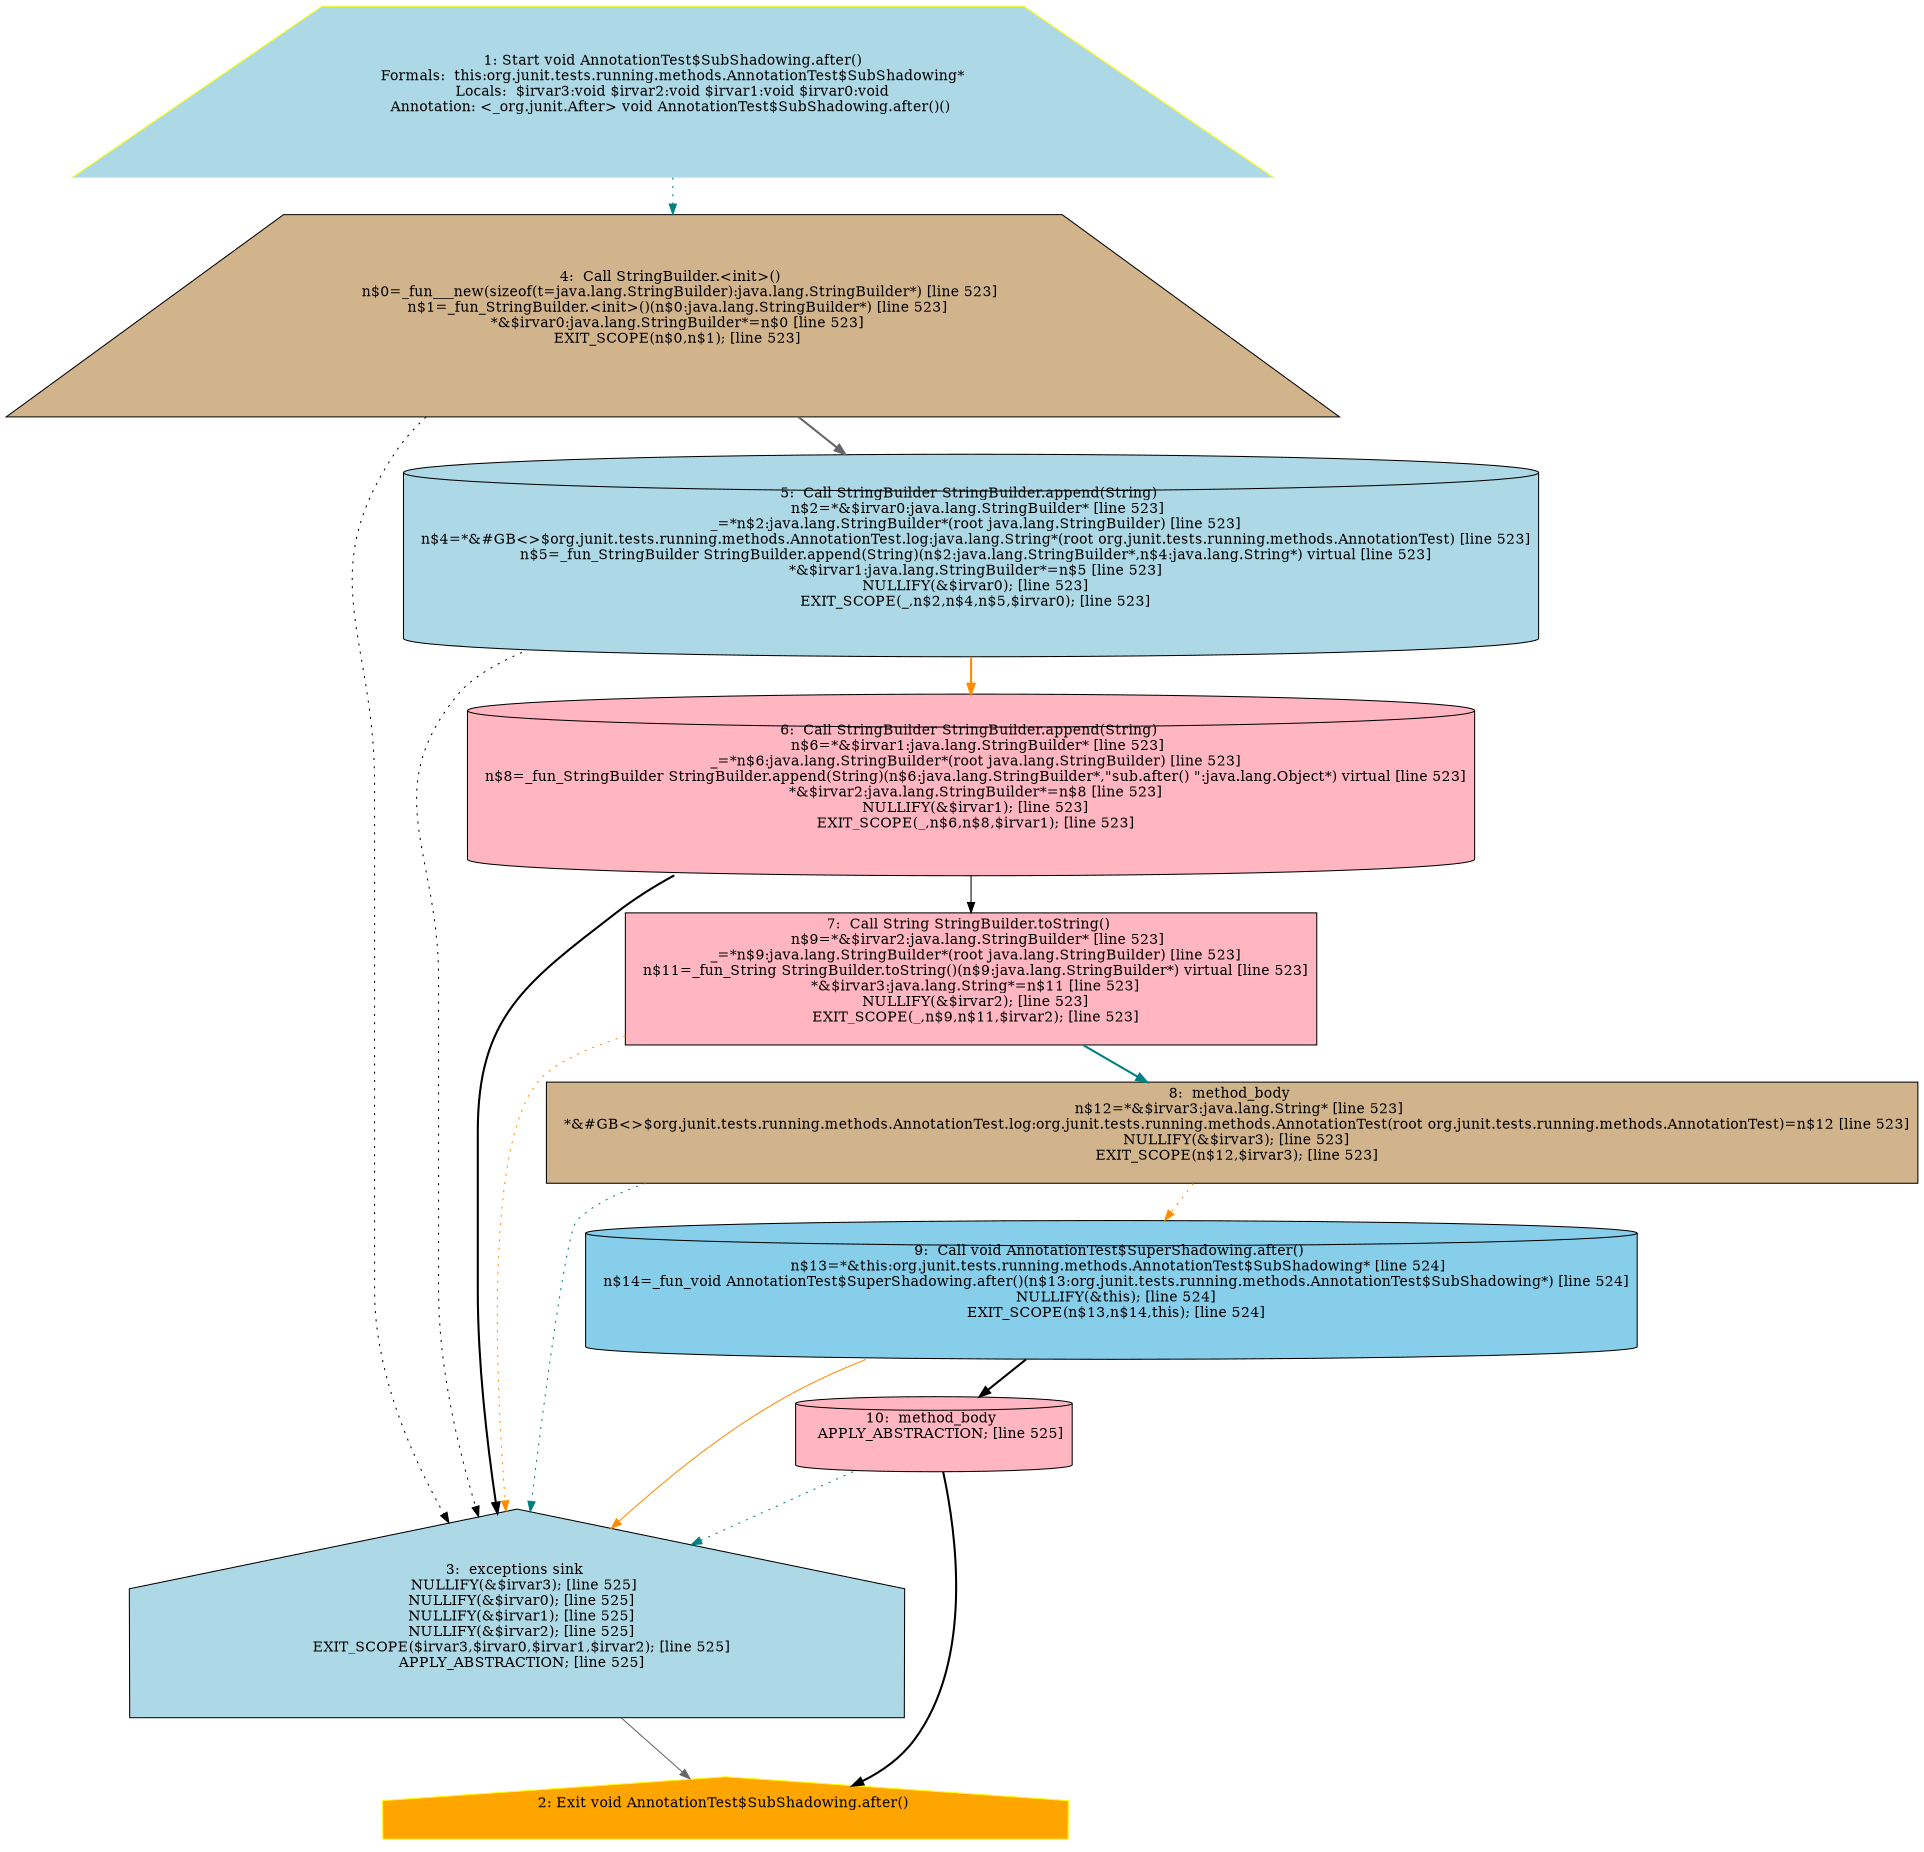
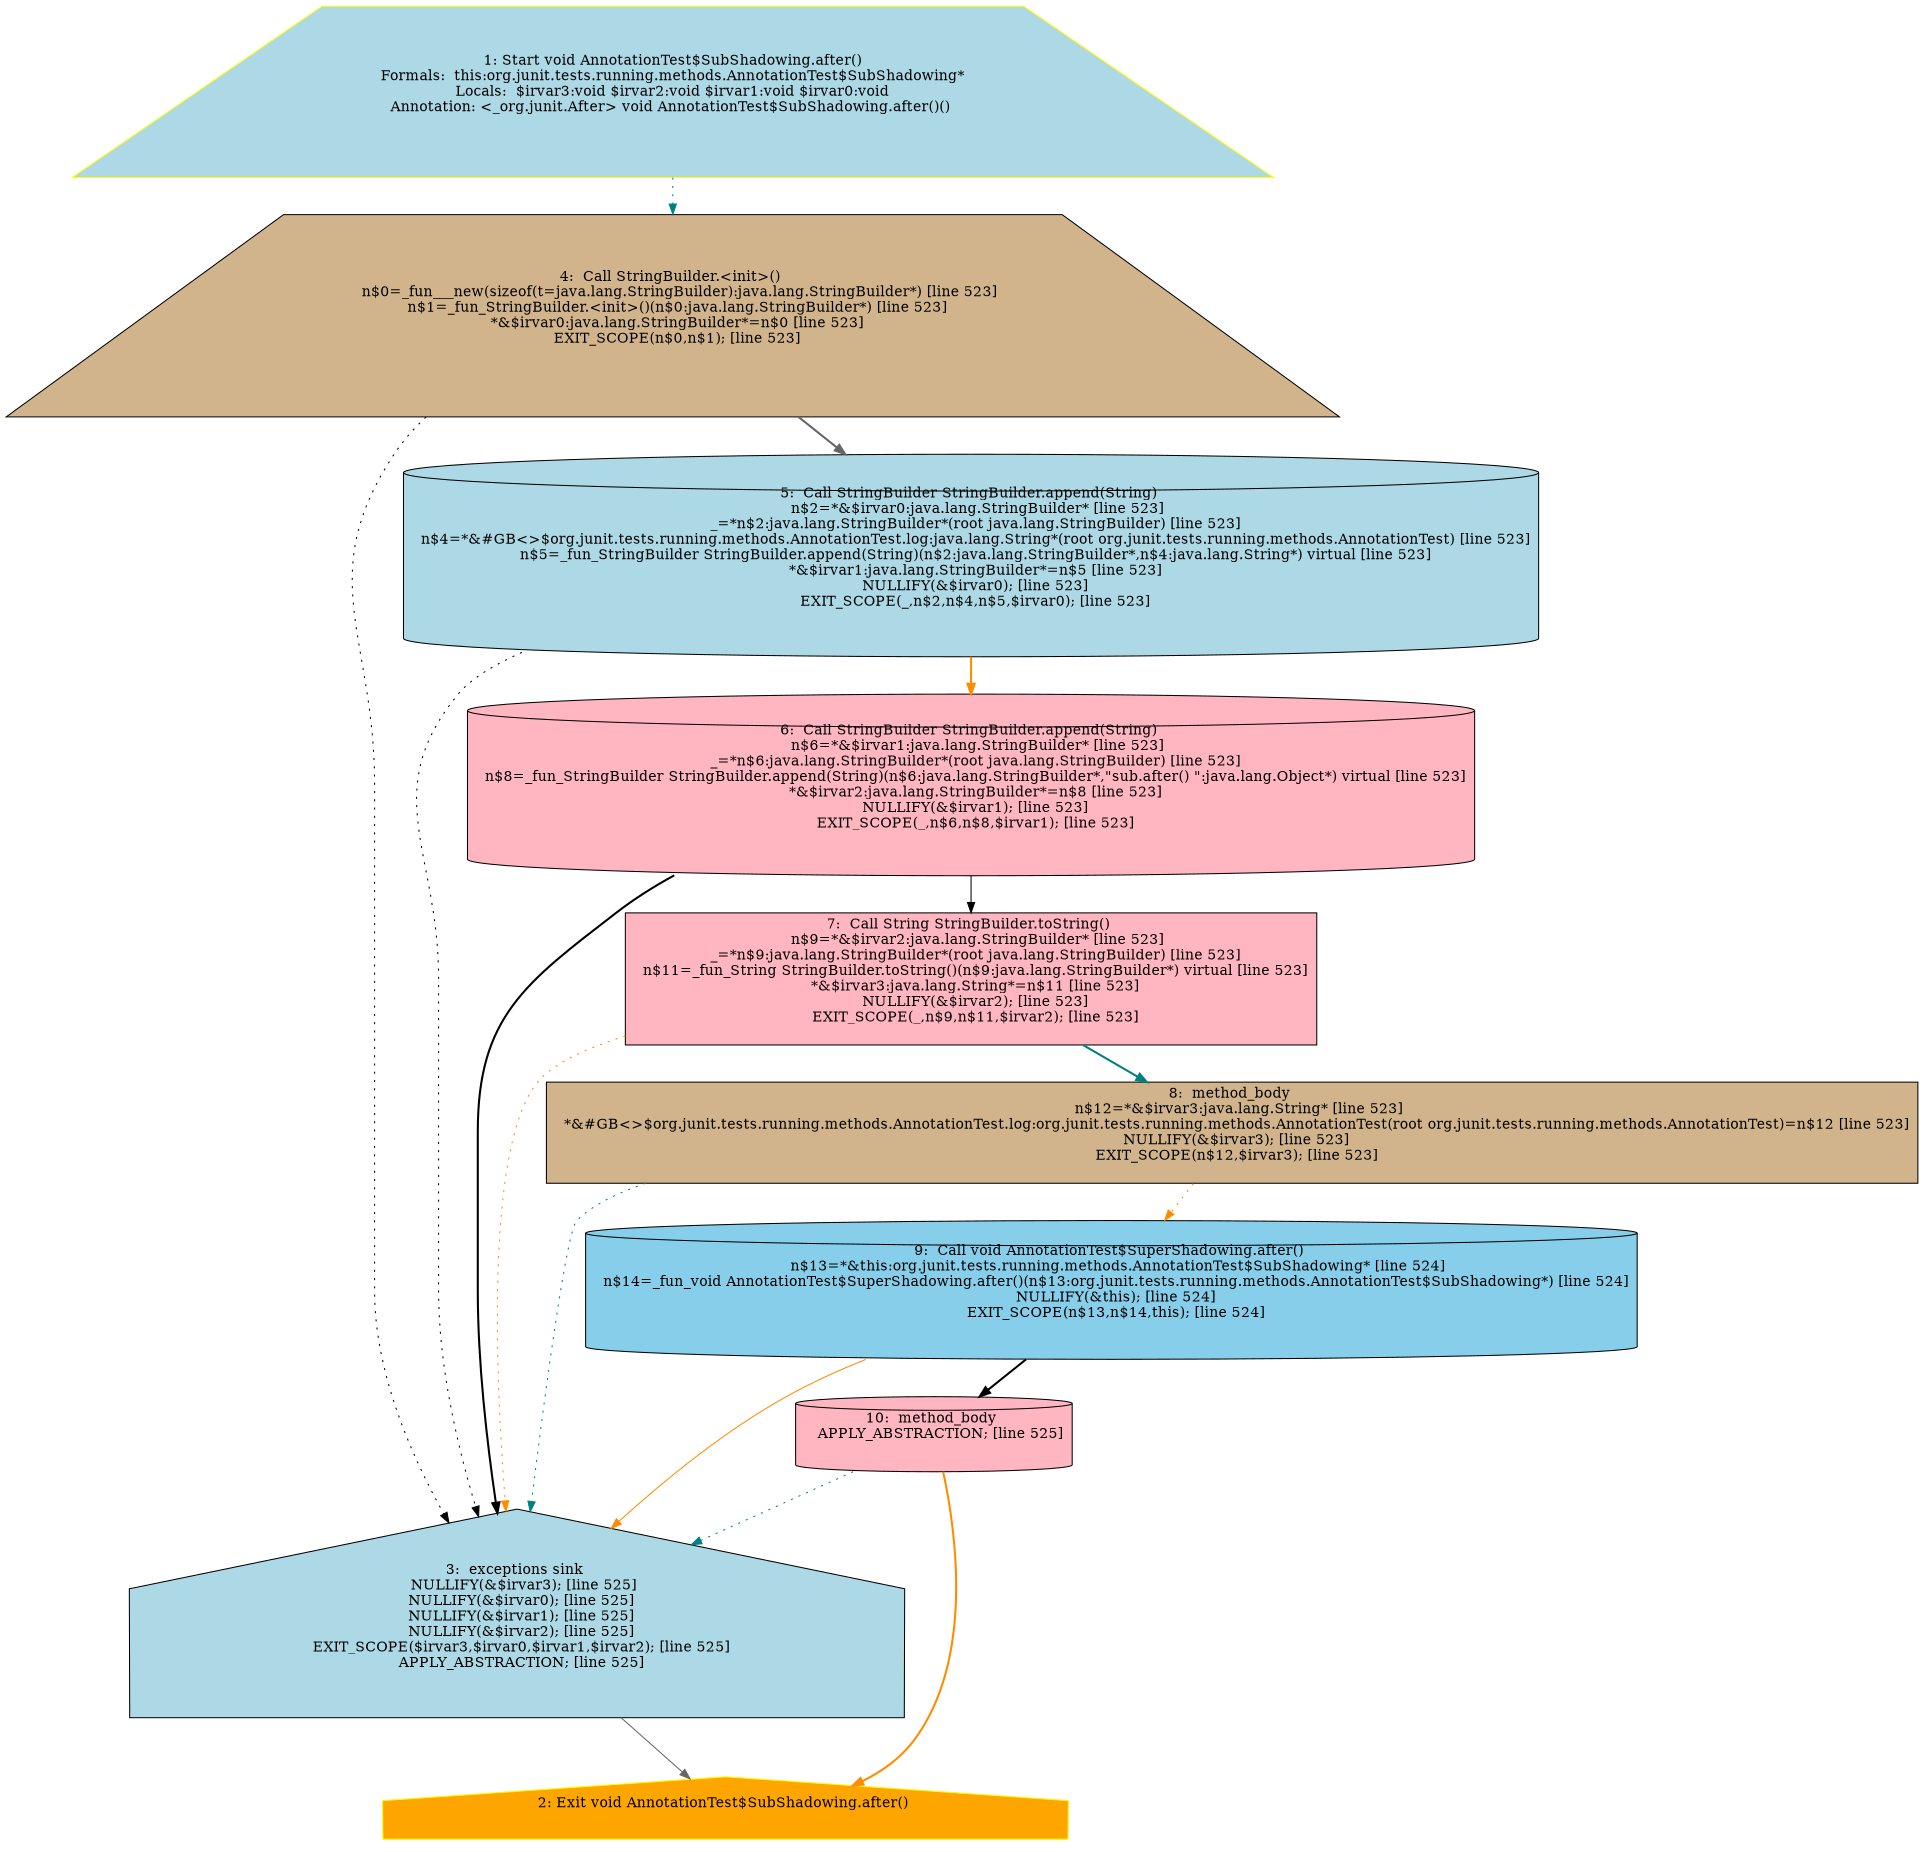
(952, 1643) -> (952, 1643)
